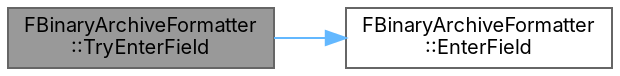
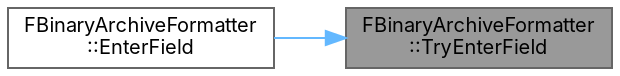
(300, 38) -> (300, 38)
